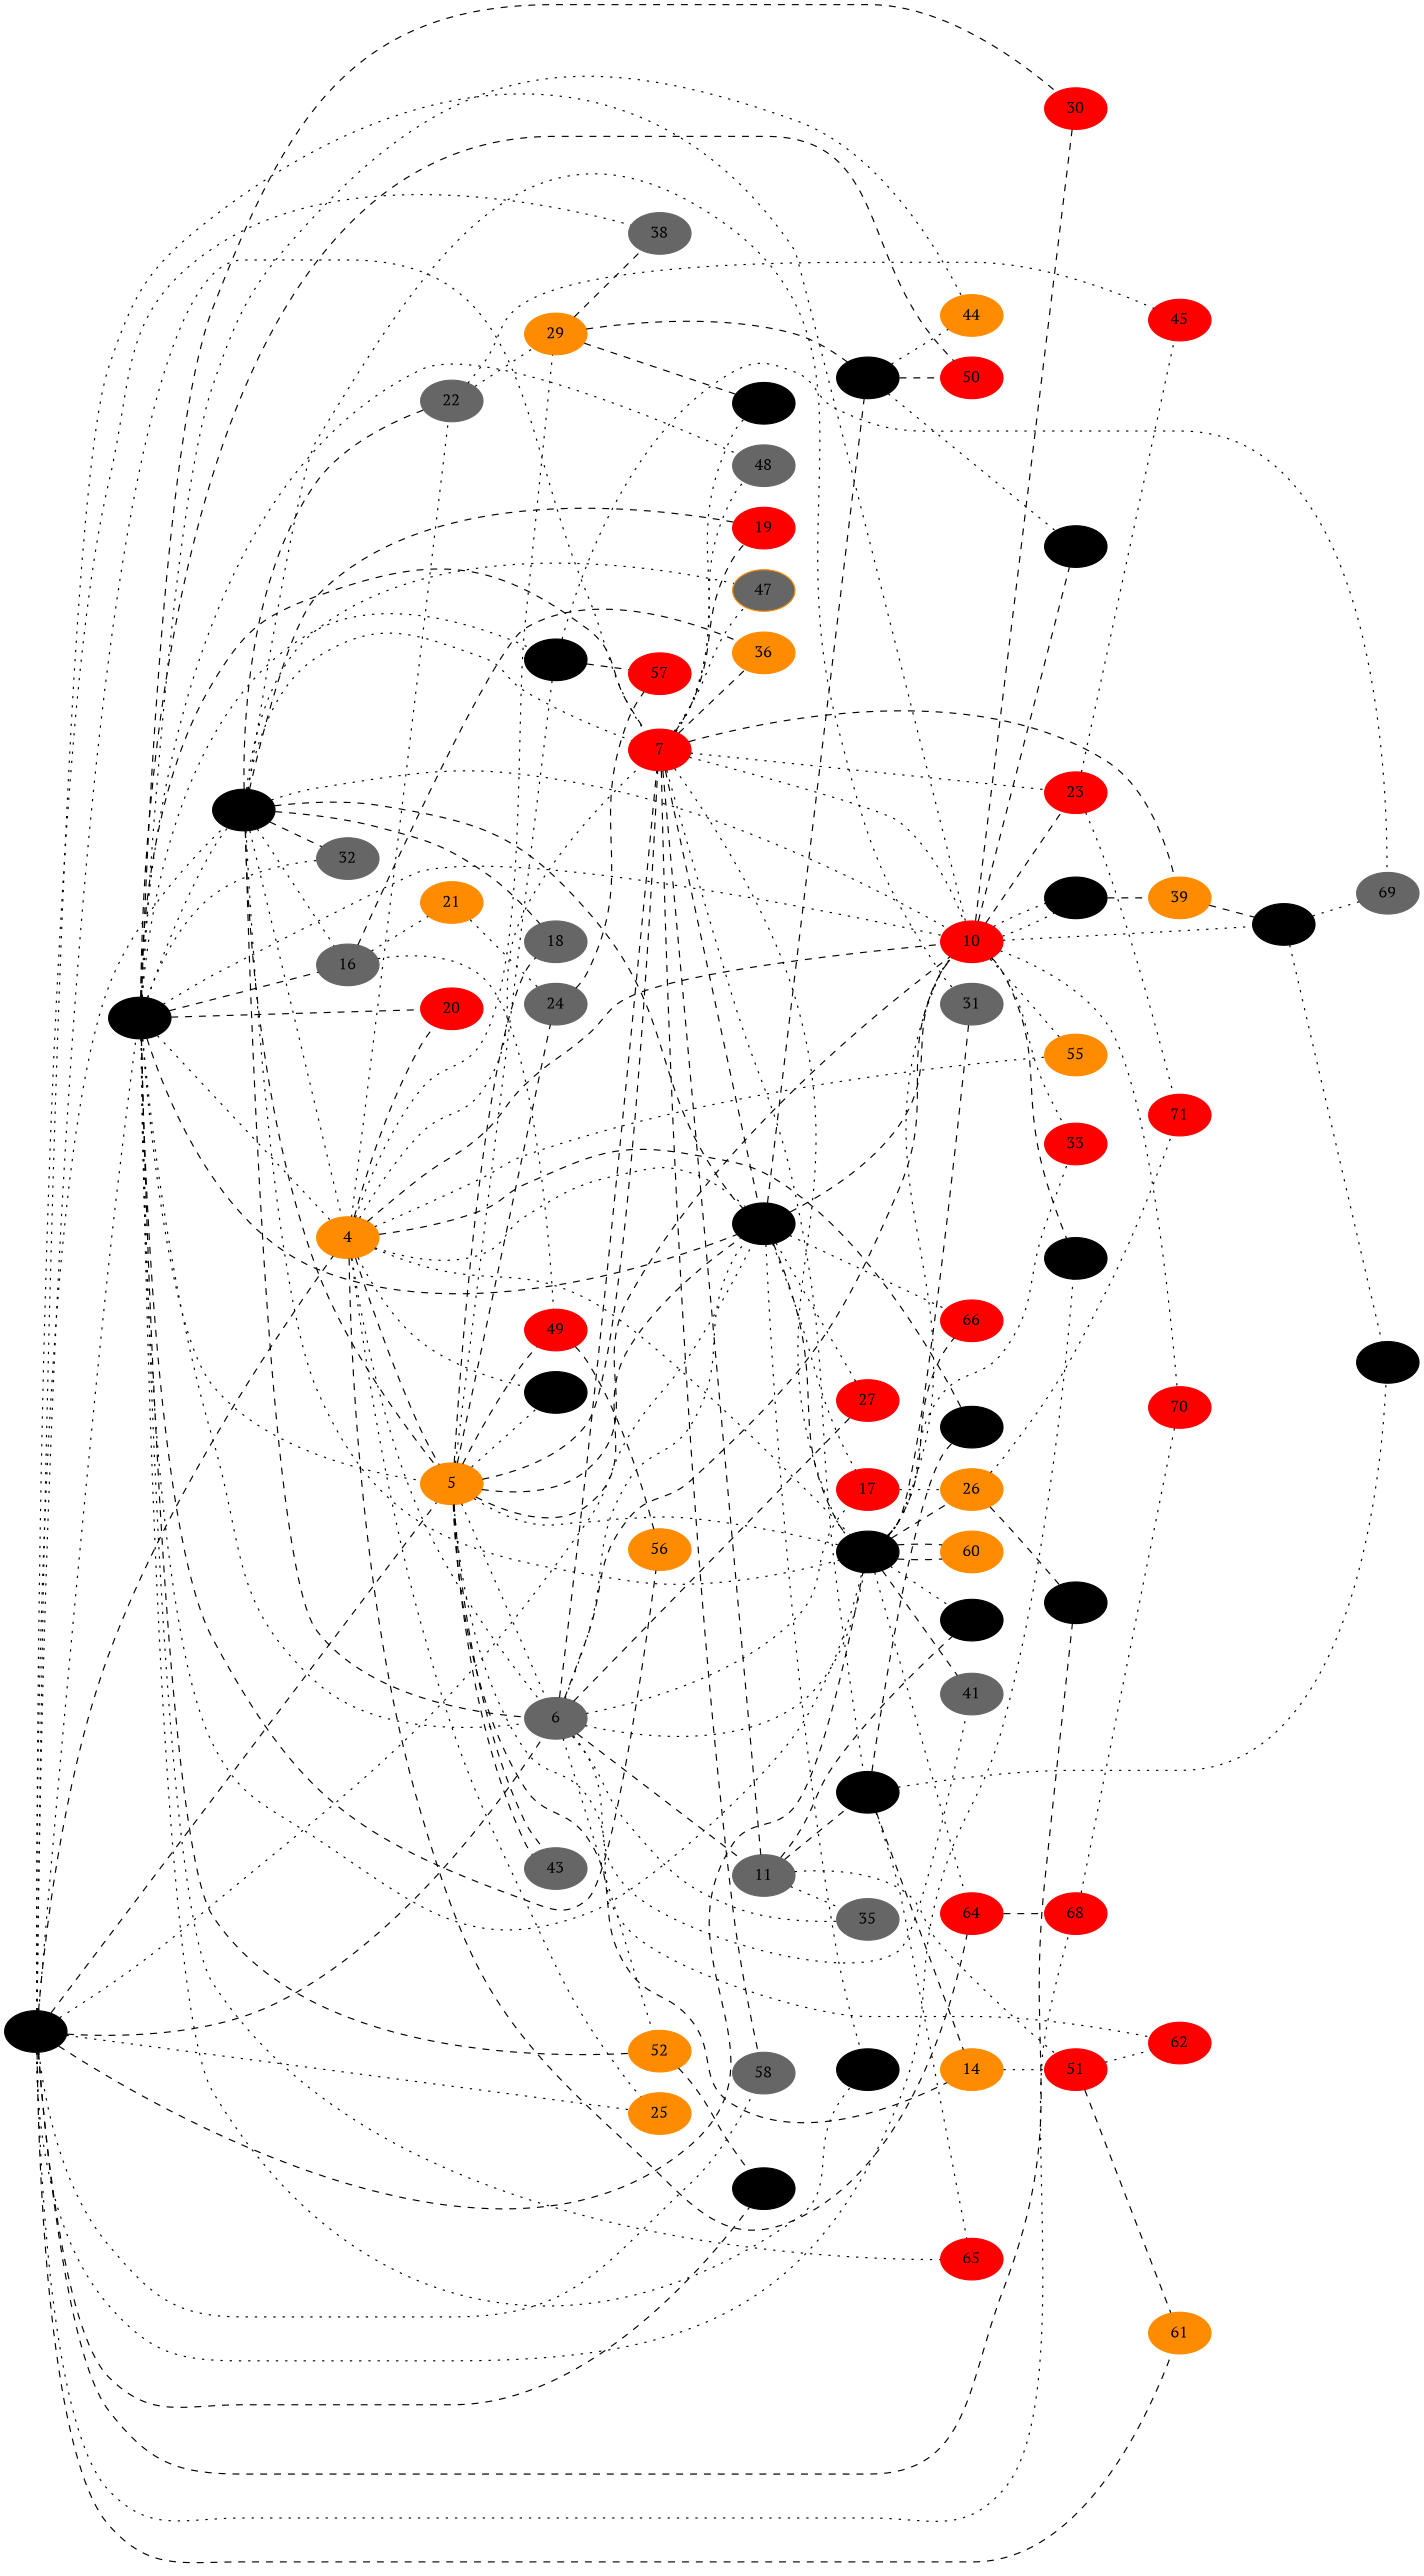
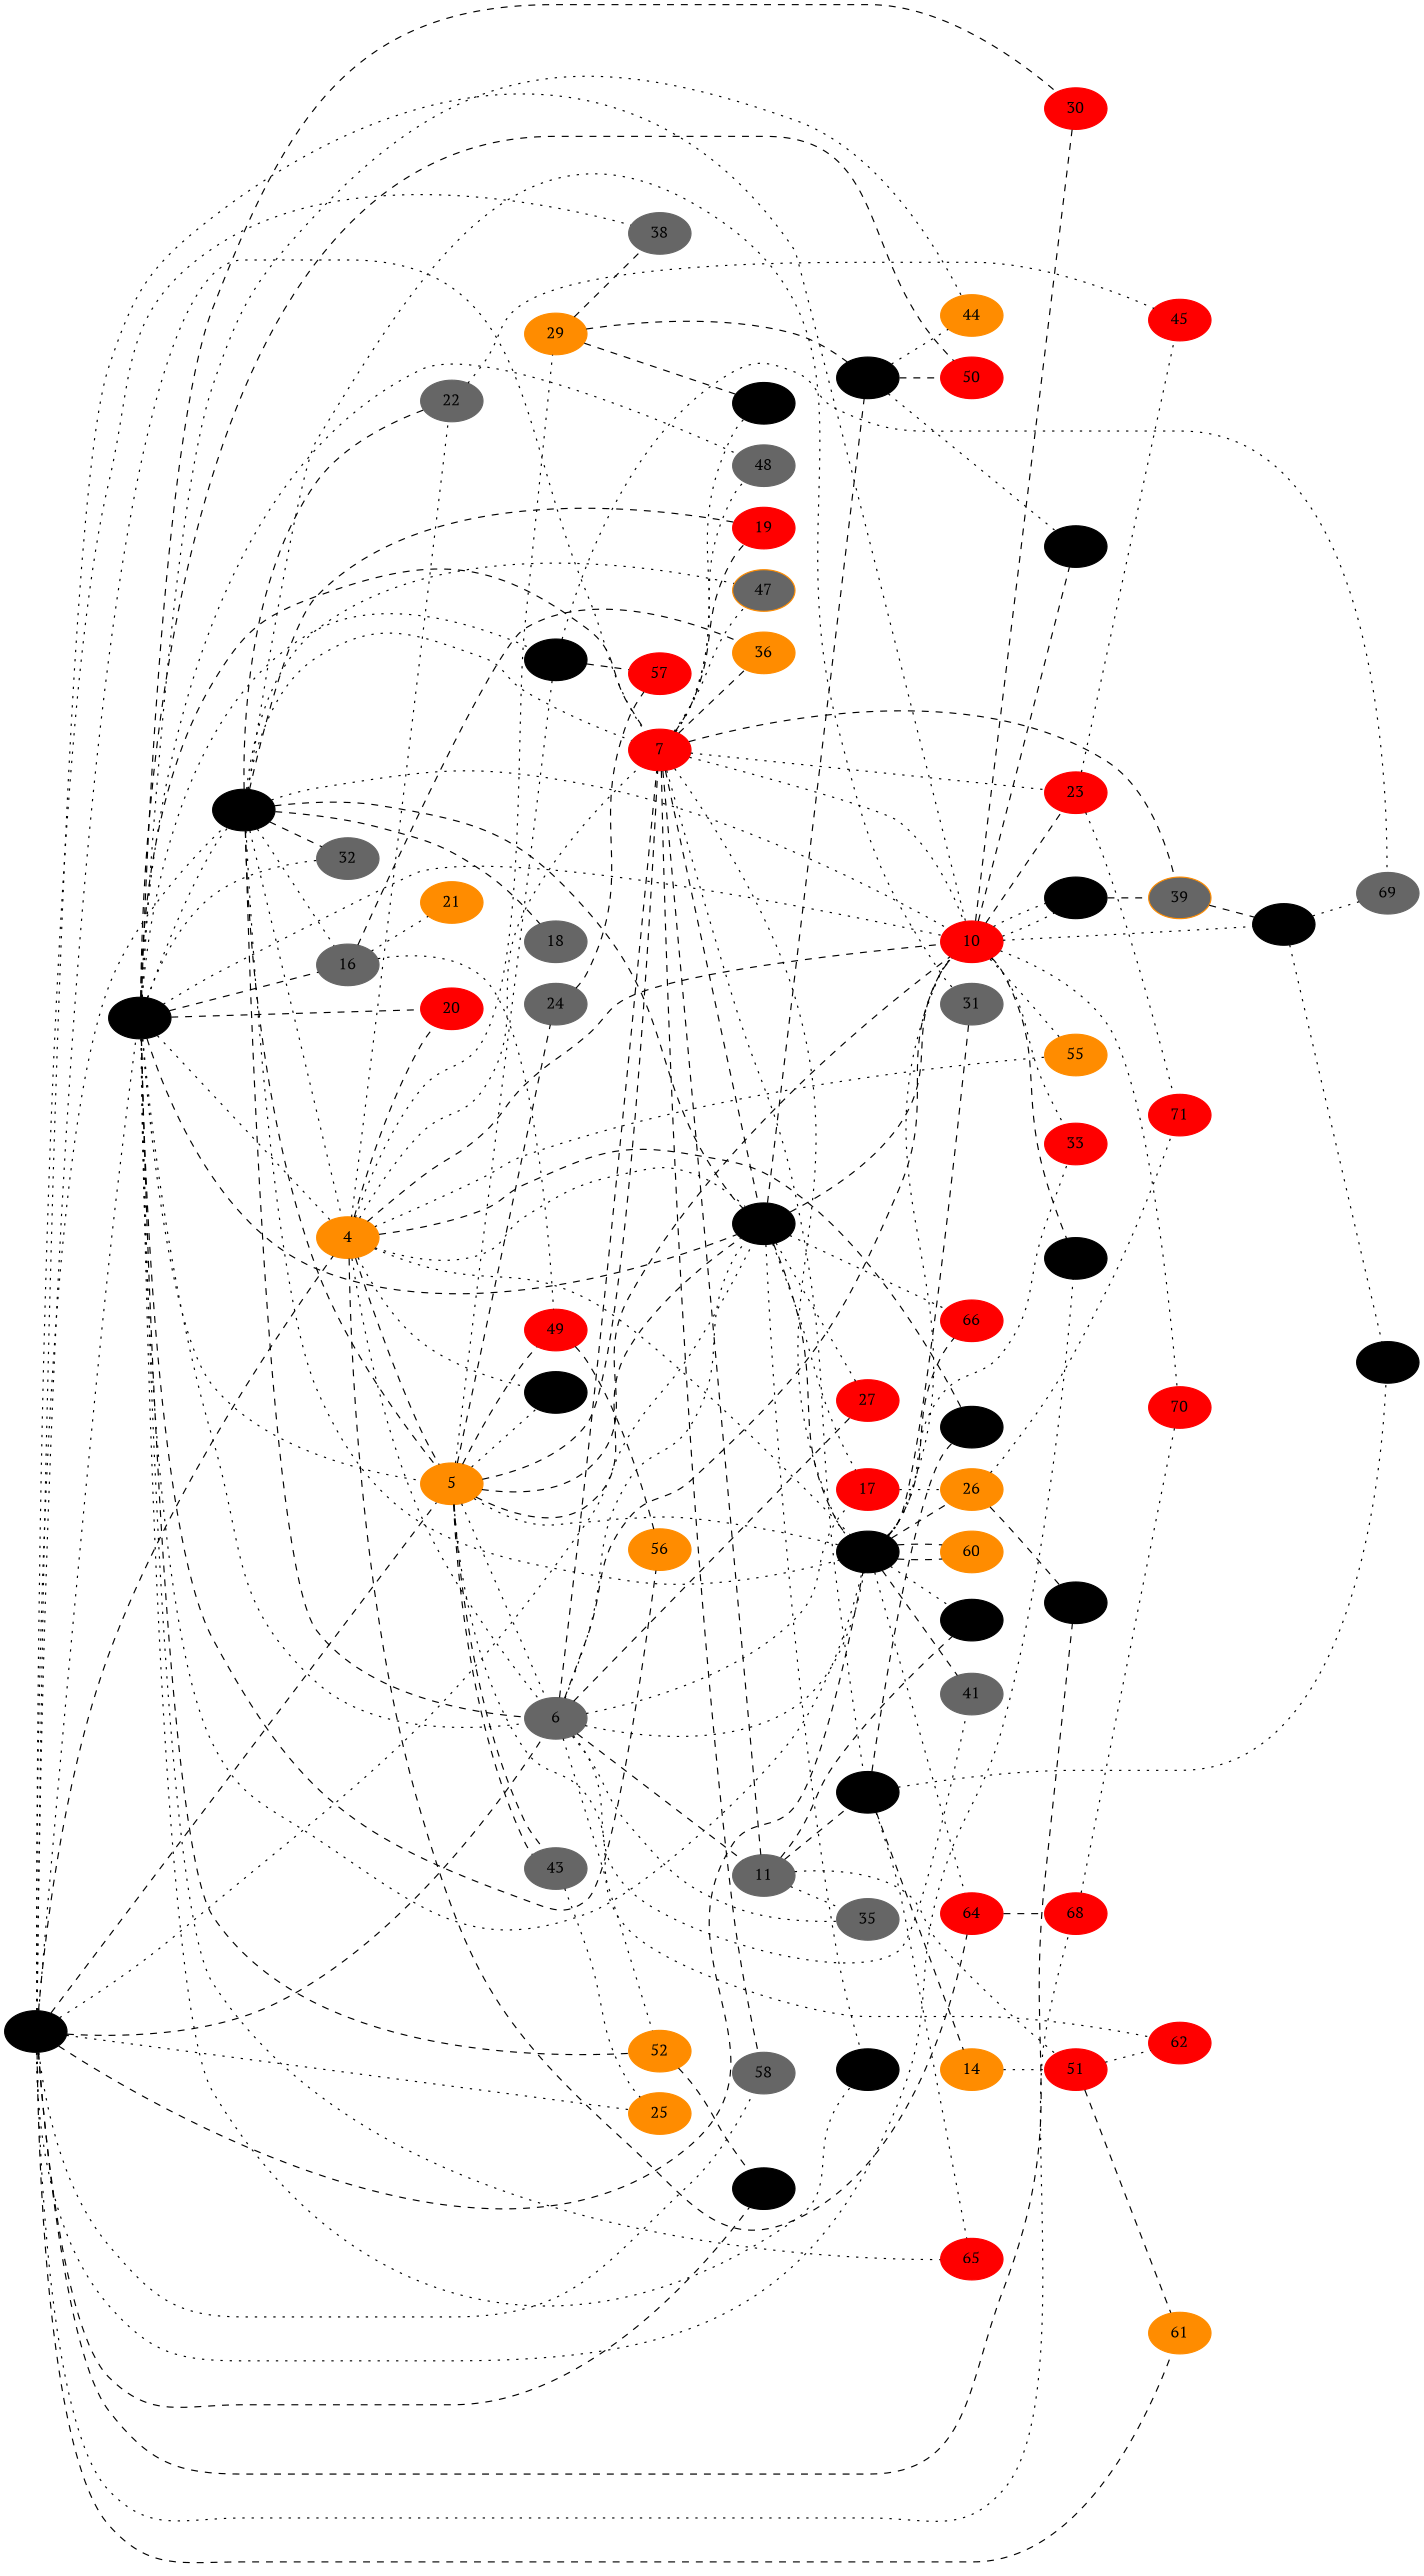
(516, 360) -> none
(1180, 898) -> (1180, 898)
(499, 948) -> none
(478, 1193) -> none
(436, 1676) -> (599, 1995)
(609, 1917) -> none
